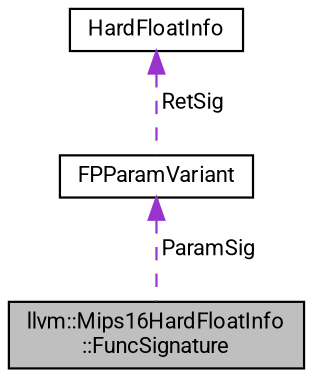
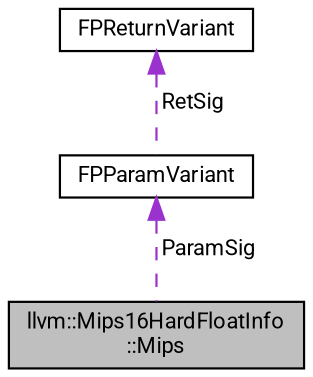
(156, 30) -> (156, 30)
(156, 335) -> (156, 335)
